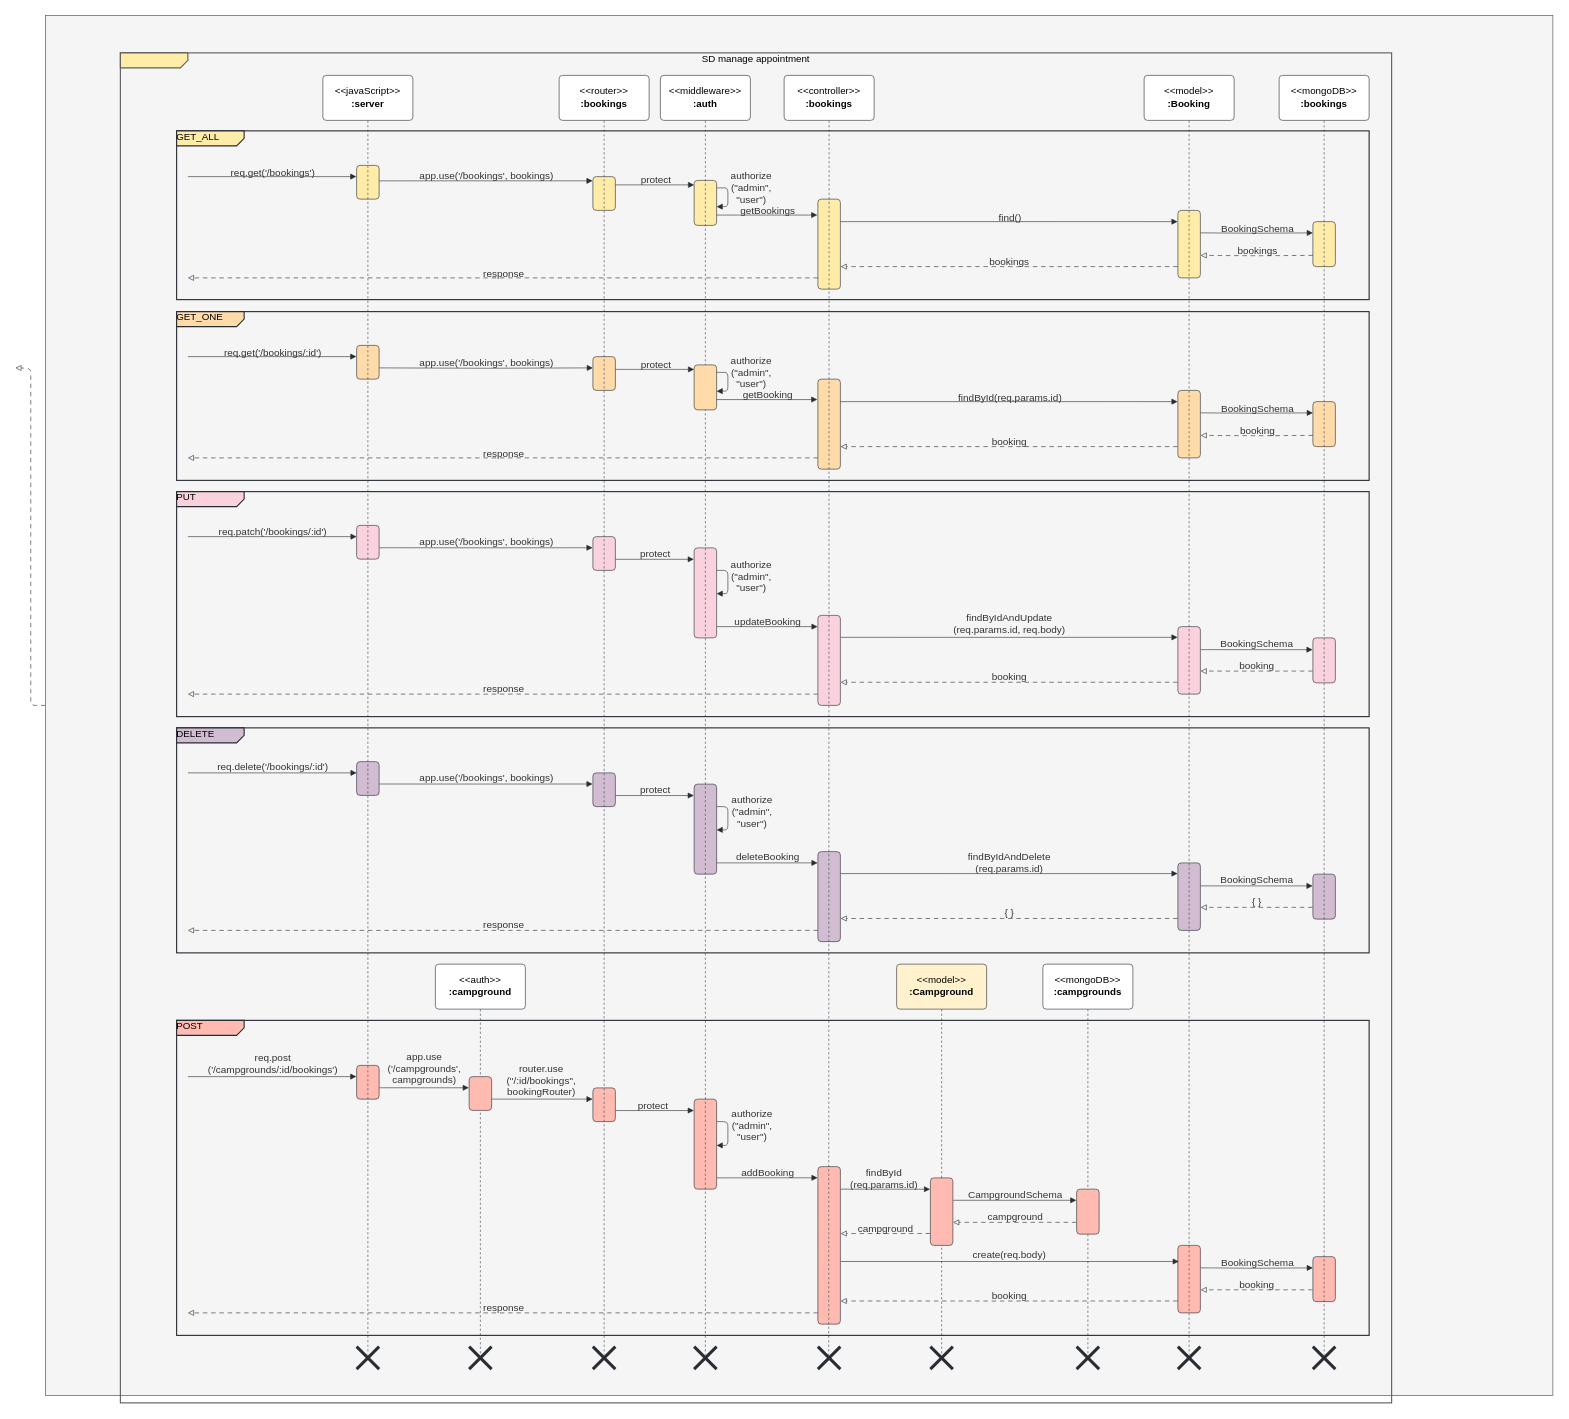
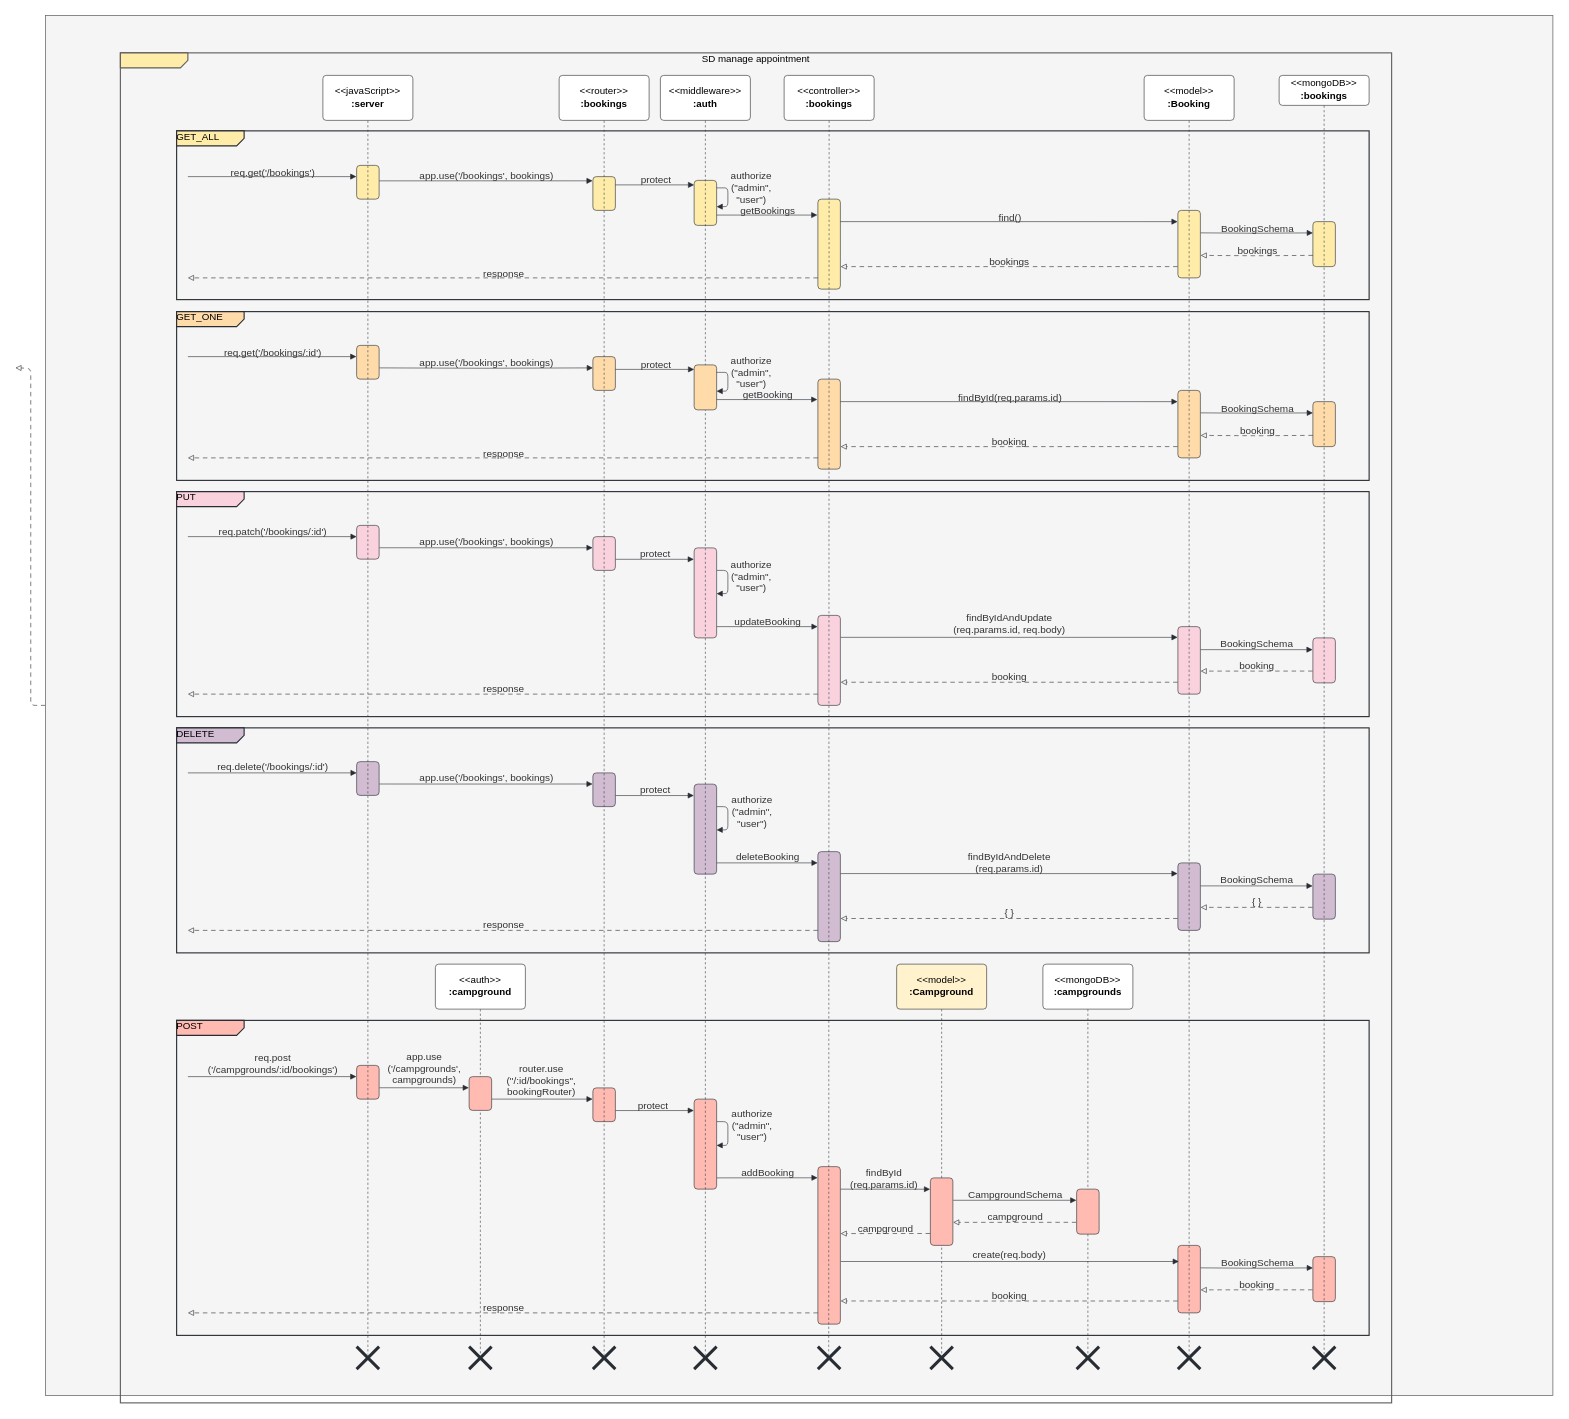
(1324, 98) -> (1324, 90)
